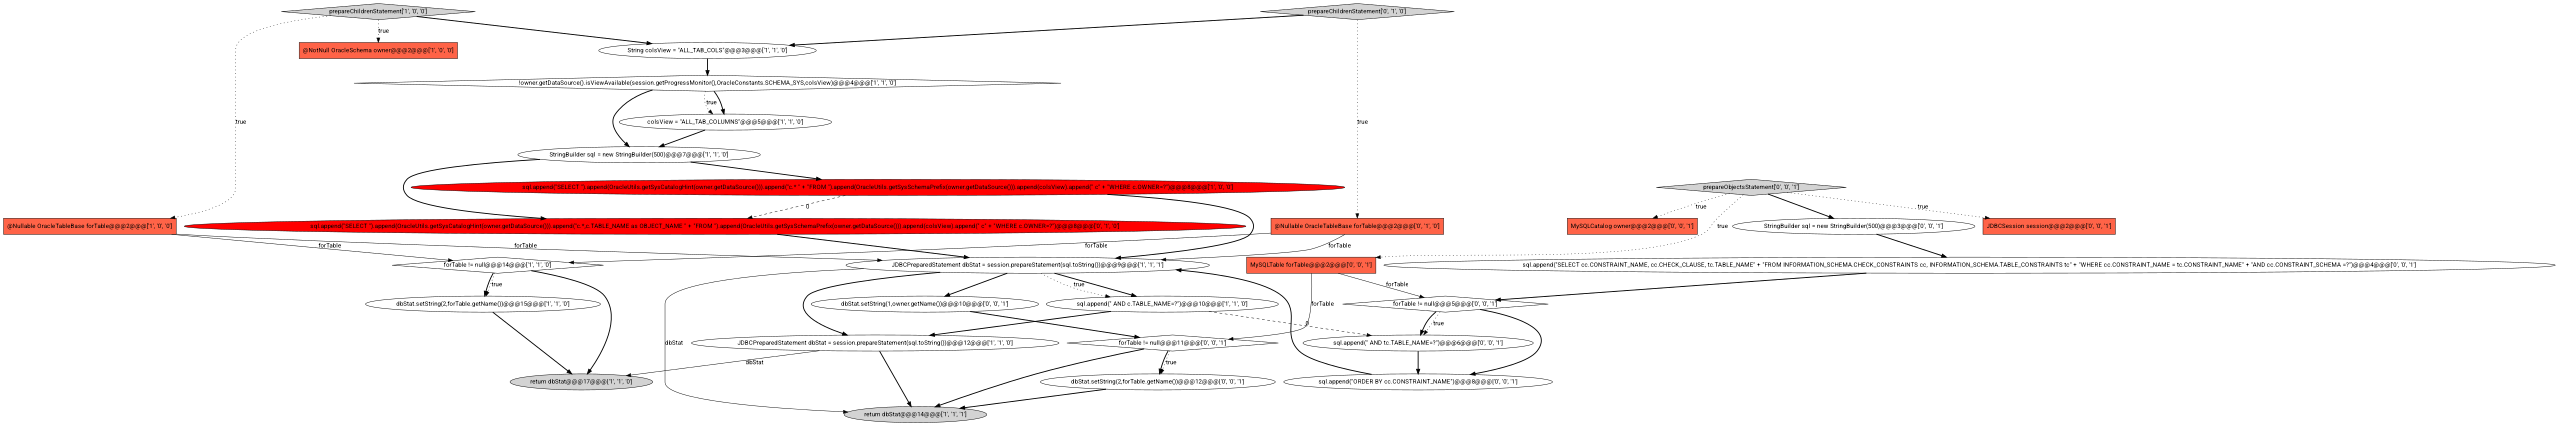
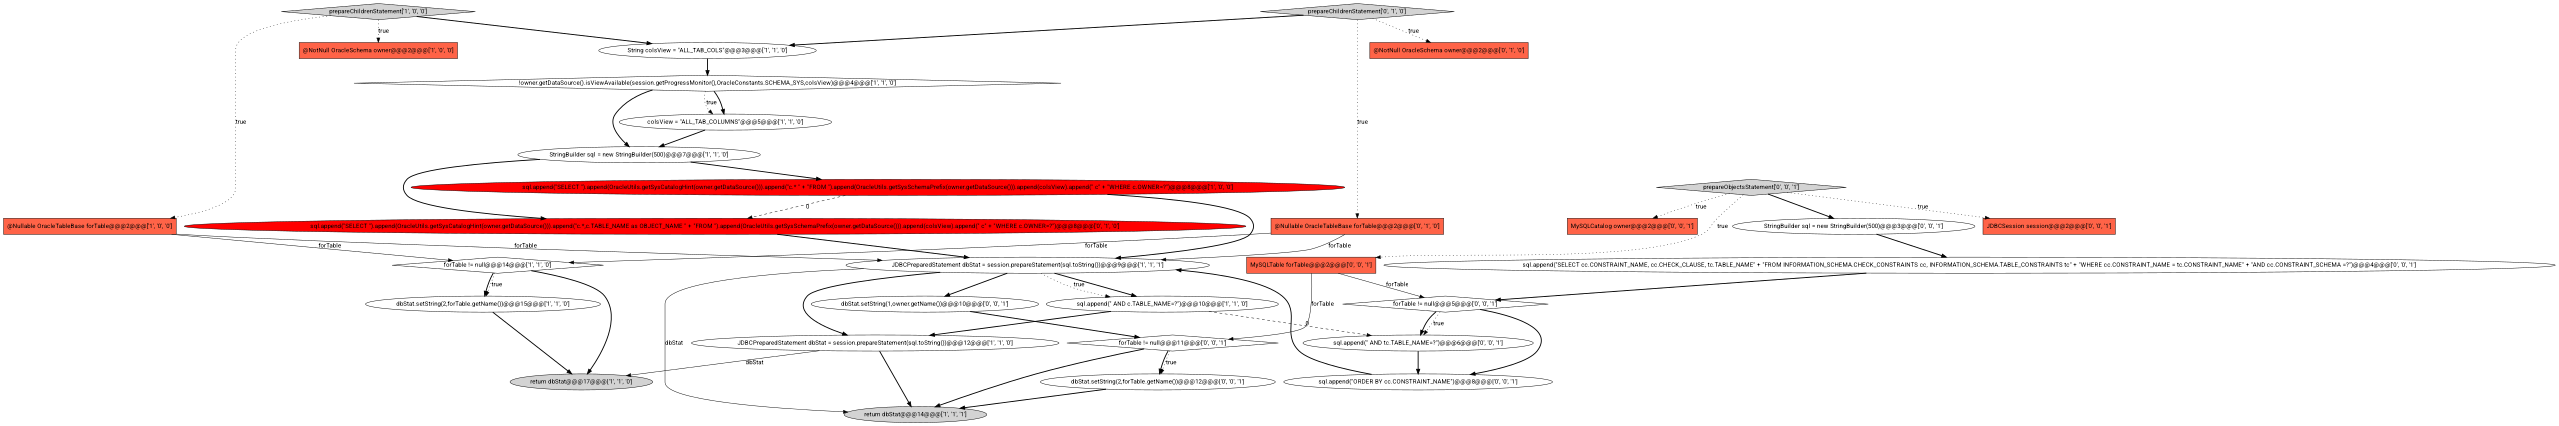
none -> (1449, 51)
